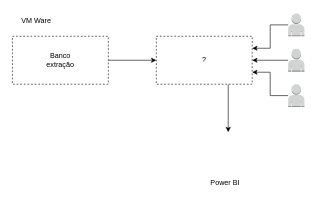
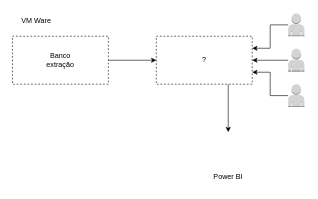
(225, 183) -> (228, 177)
